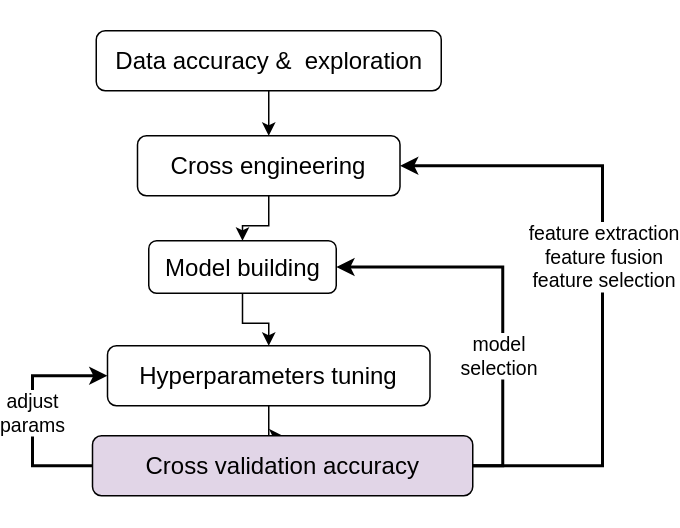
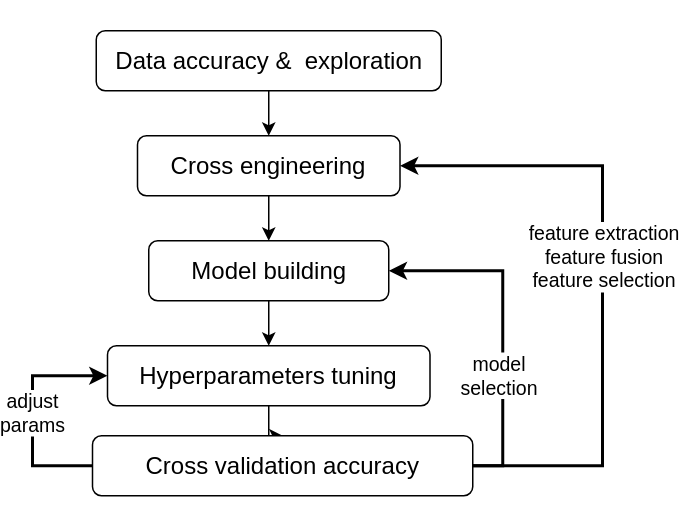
(242, 267) -> (269, 271)
(282, 466) -> (282, 466)
